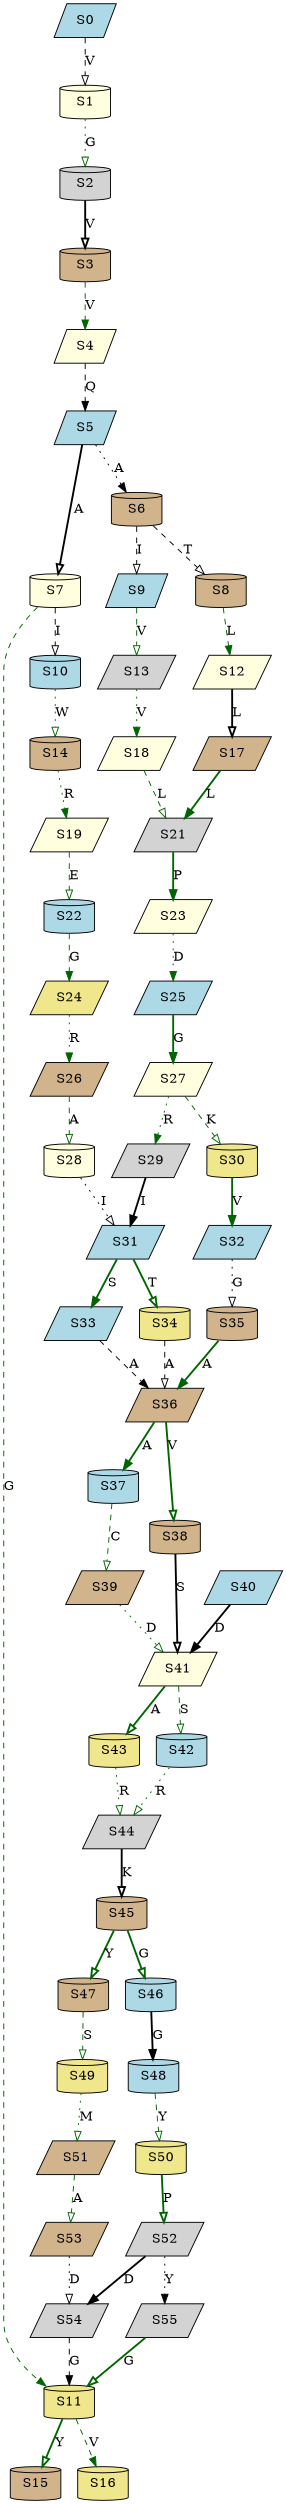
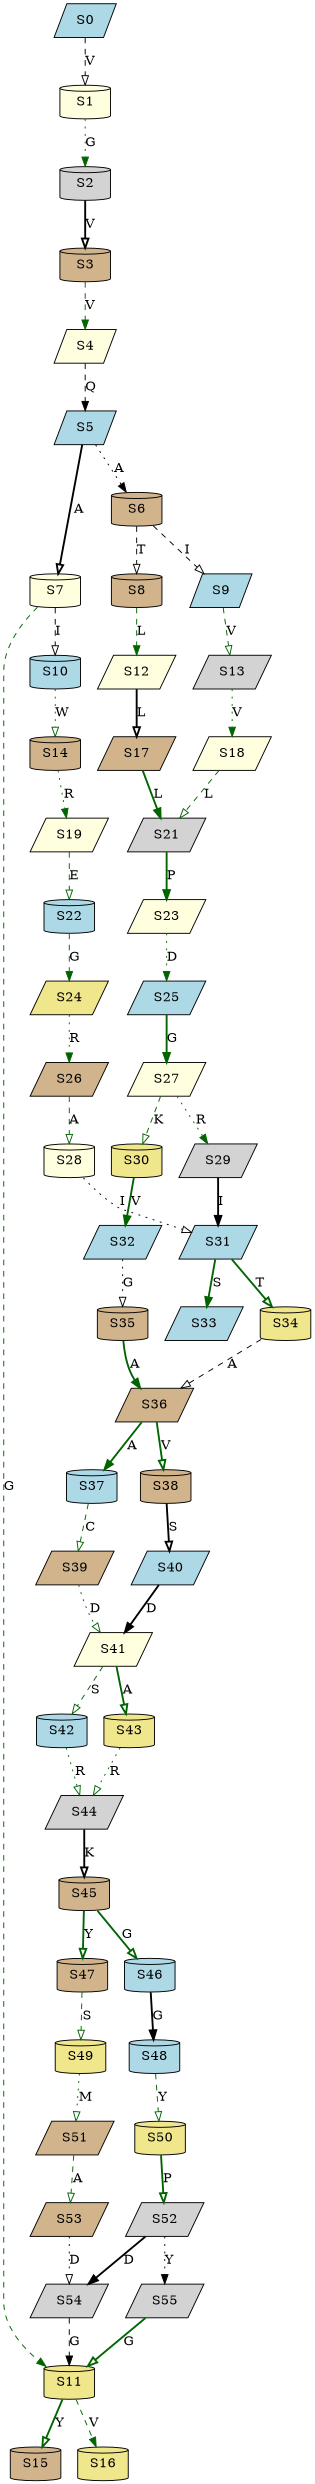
(85, 138) -> (85, 138)
(121, 1361) -> none
(176, 1598) -> (168, 1523)
